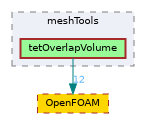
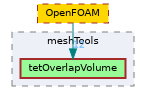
(73, 72) -> (73, 39)
